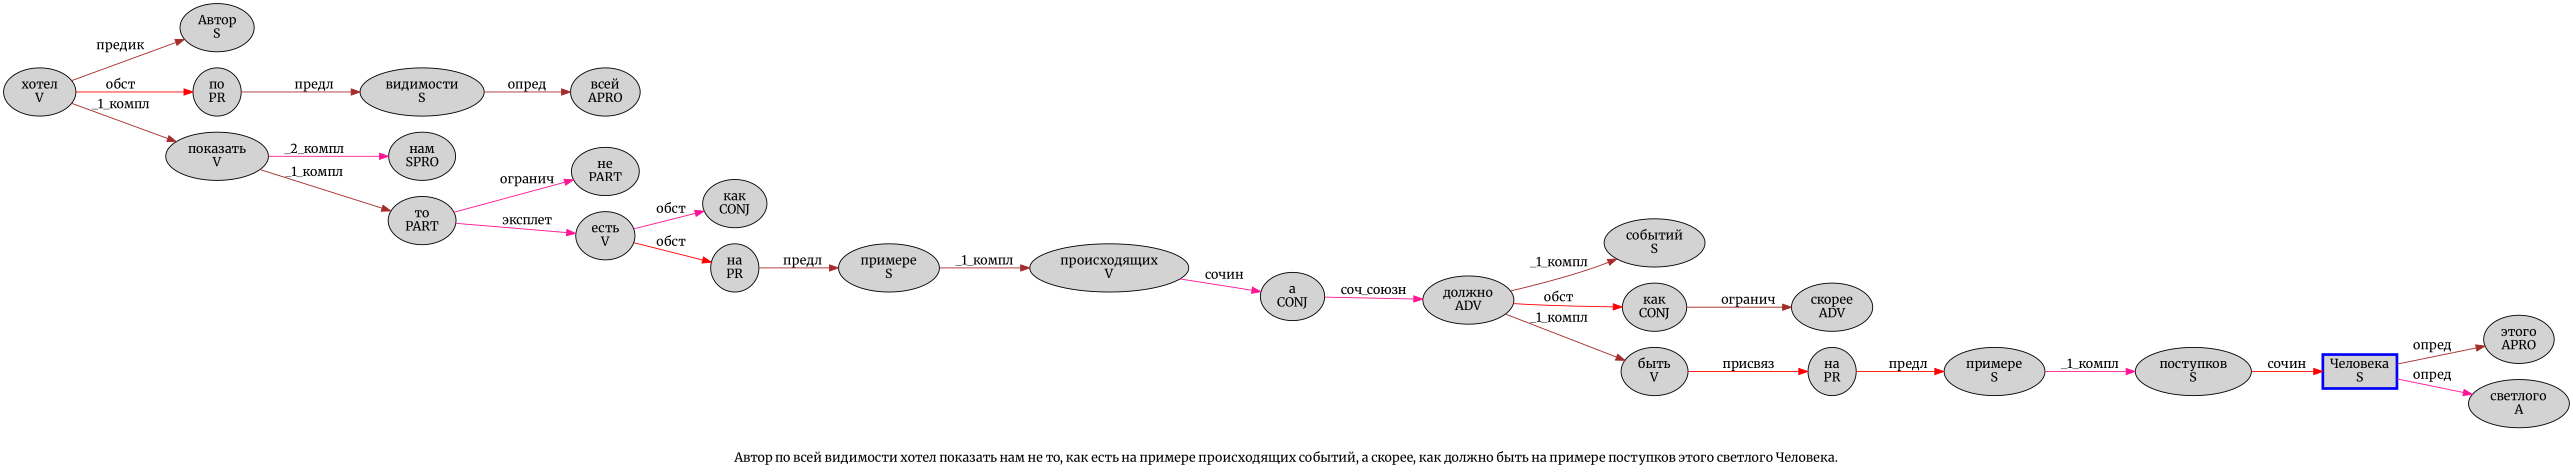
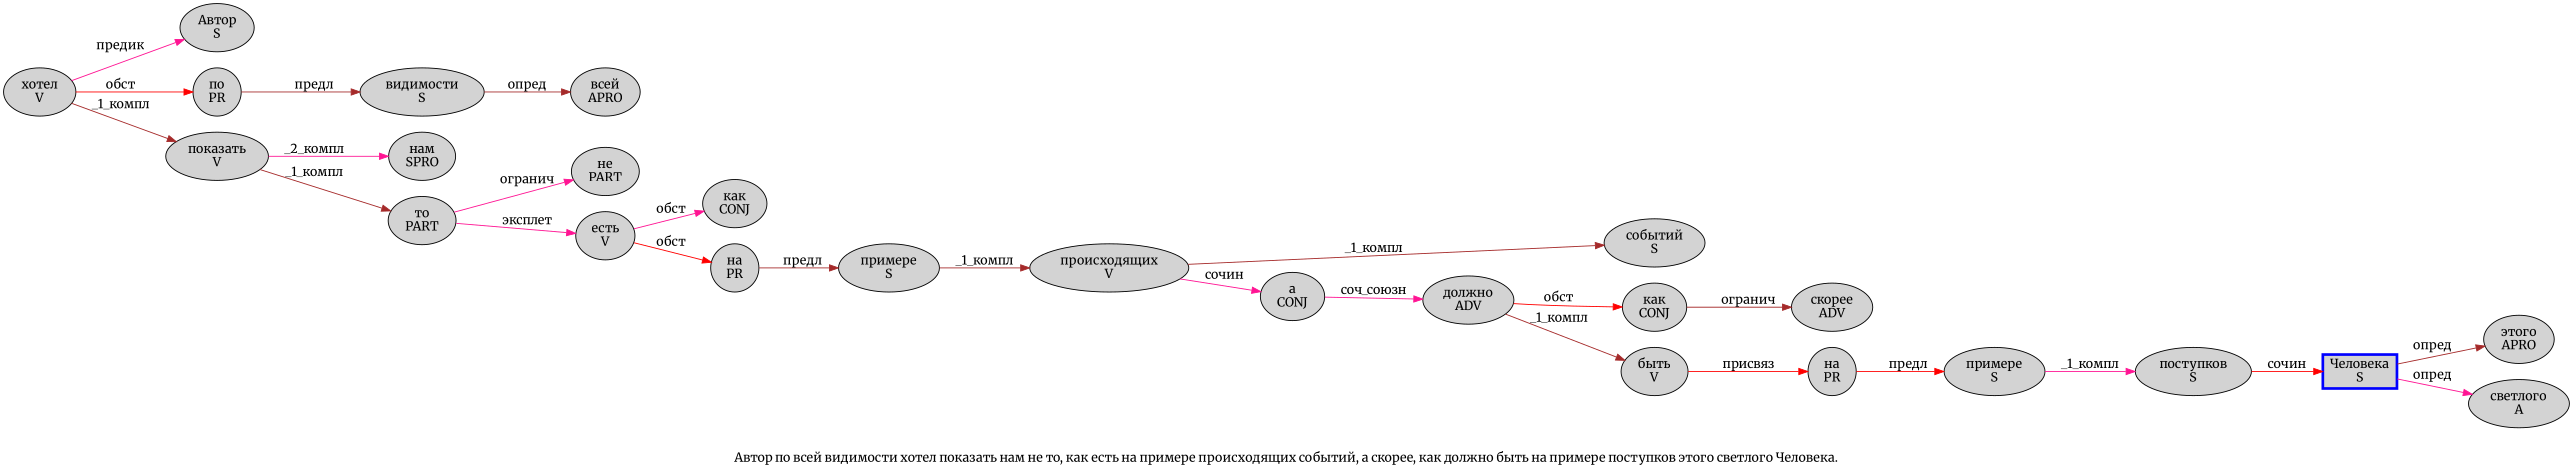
(124, 62) -> (124, 62)
(1560, 278) -> (1392, 255)
